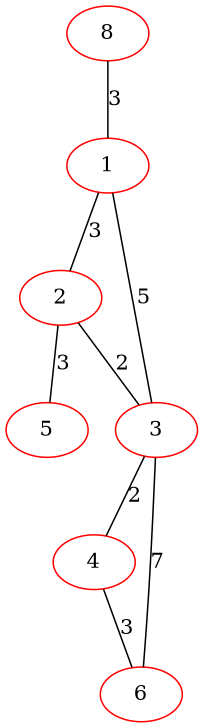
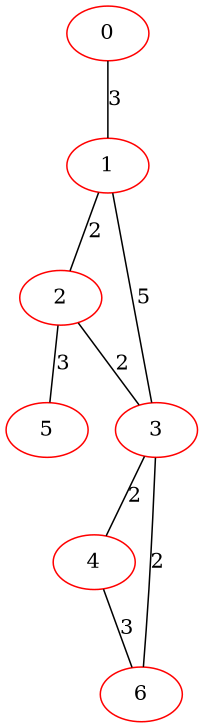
(108, 33) -> (108, 33)
(96, 232) -> (96, 232)
(158, 562) -> (158, 562)
